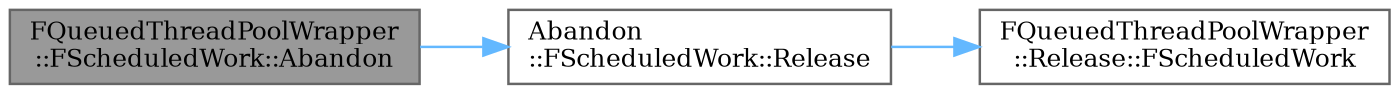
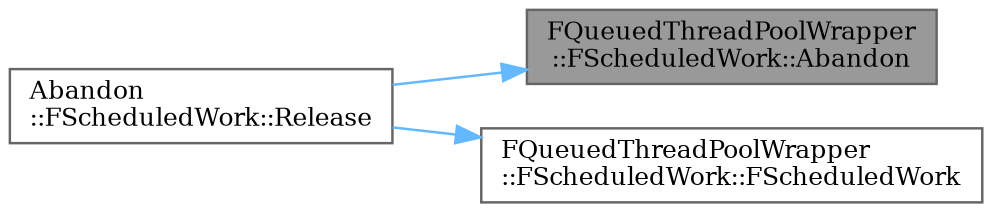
(451, 47) -> (447, 79)
(1185, 47) -> (732, 165)
